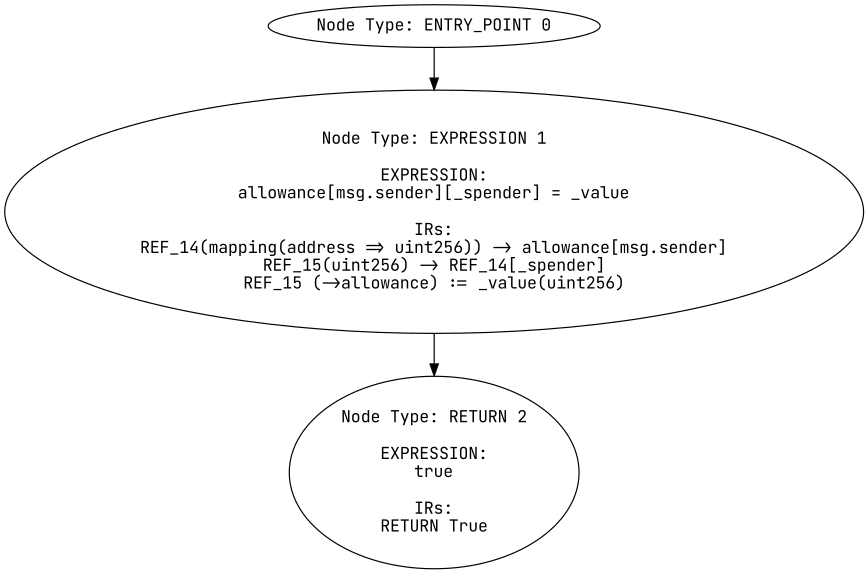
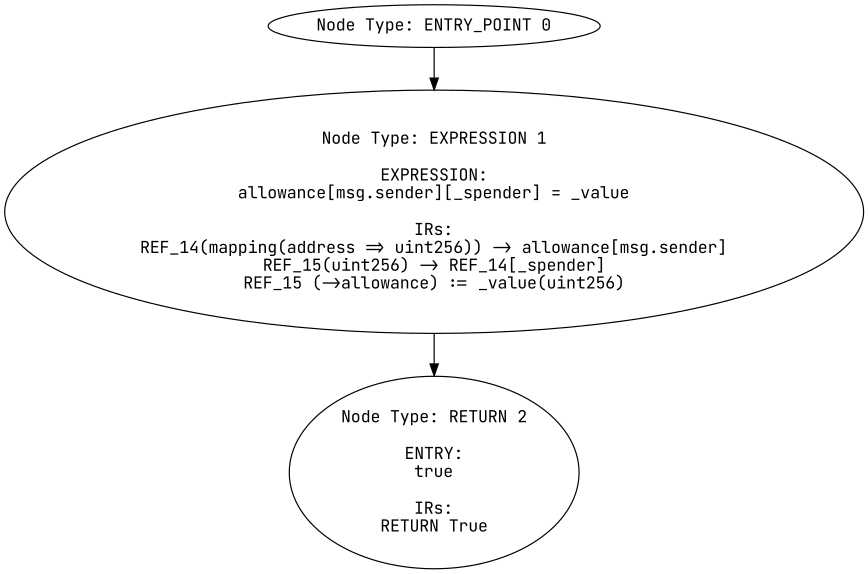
(434, 473) -> (434, 473)
